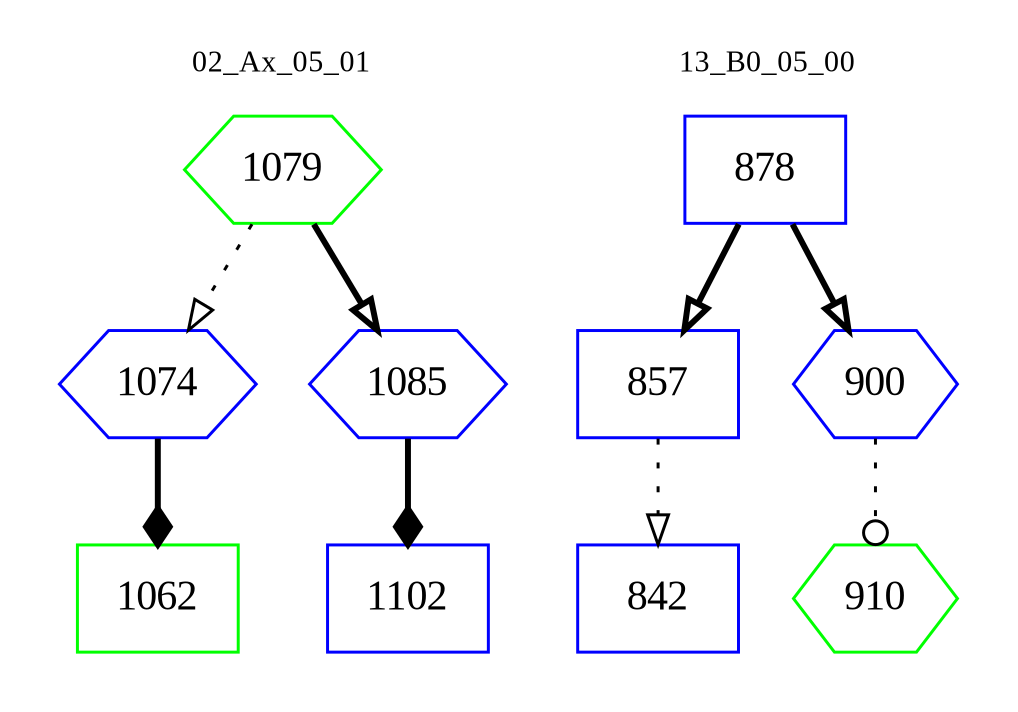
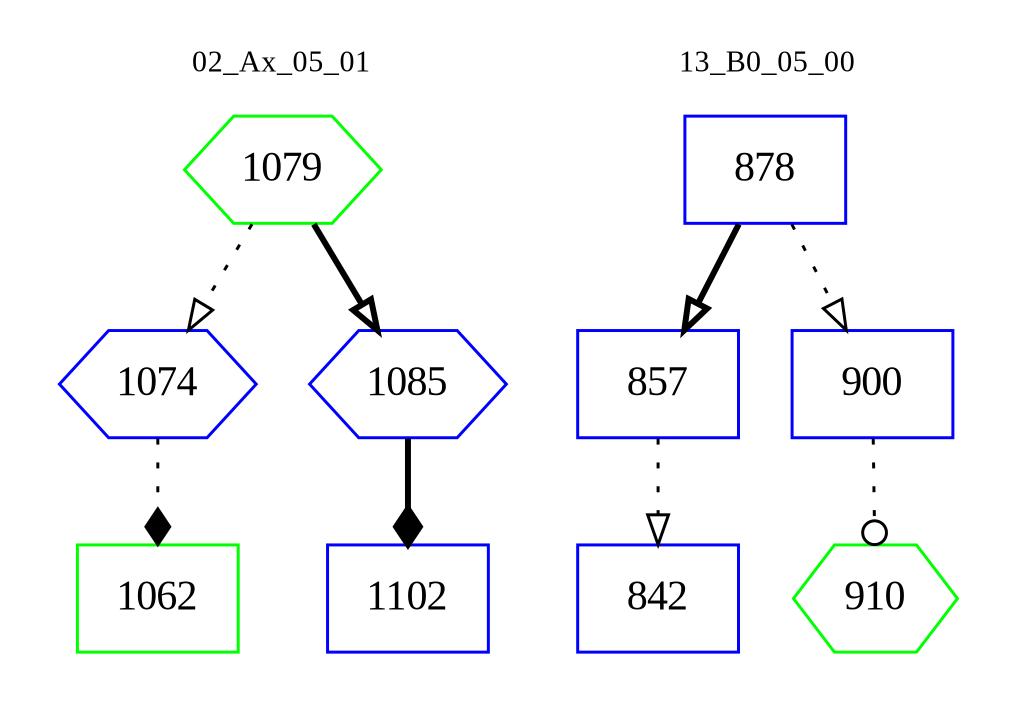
(814, 264) -> (812, 264)
(875, 384) -> (872, 384)
(158, 474) -> (158, 474)
